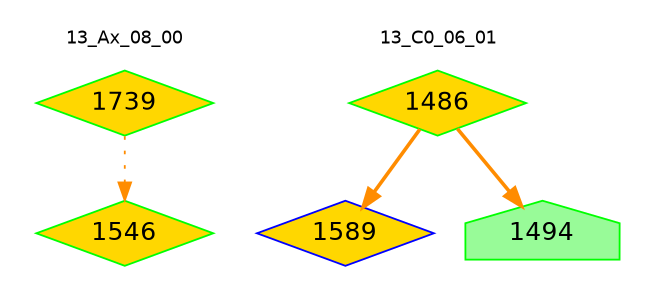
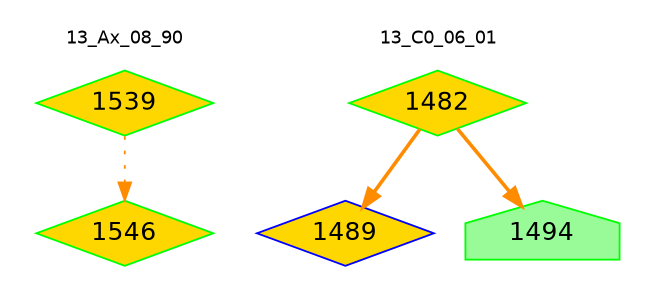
(125, 39) -> (125, 39)
(125, 103) -> (125, 103)
(438, 103) -> (438, 103)
(345, 233) -> (345, 233)
